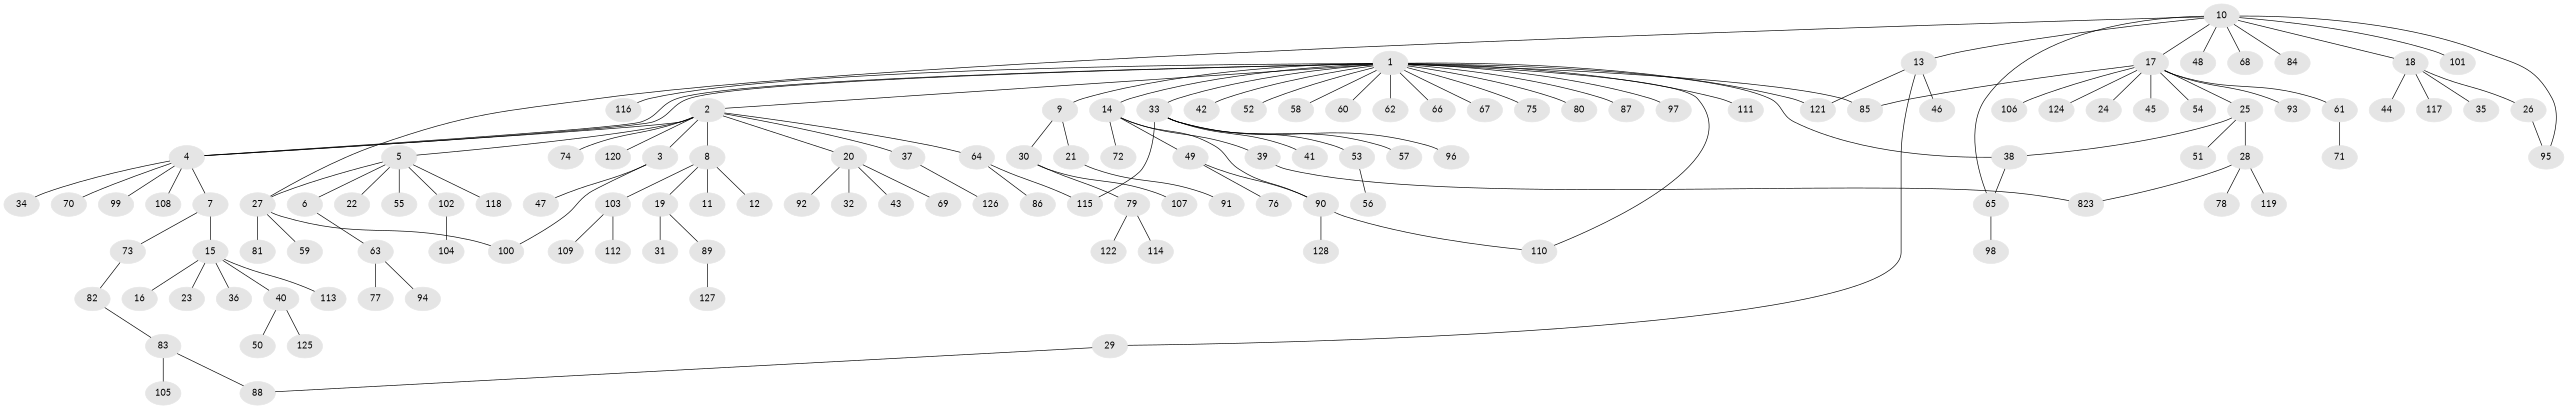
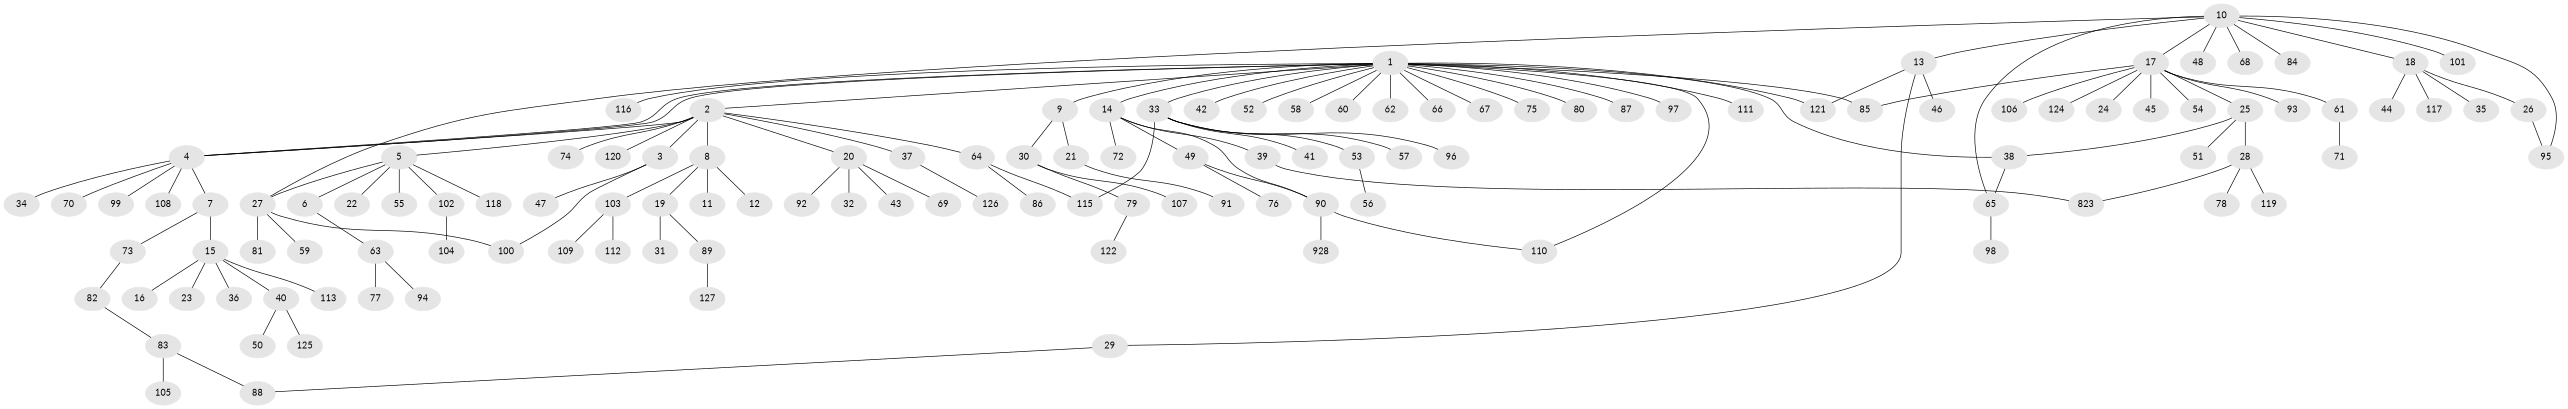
(1156, 252) -> none
(1321, 252) -> (1321, 252)
